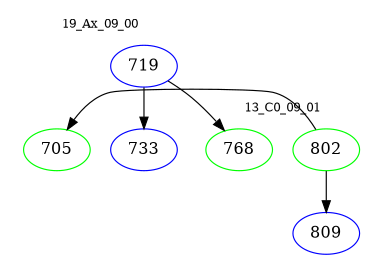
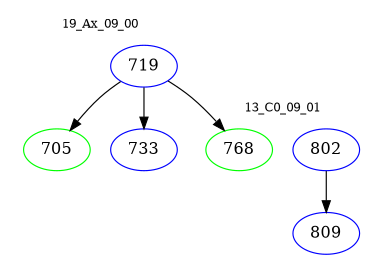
(198, 89) -> (97, 100)
(326, 150) -> (326, 150)
